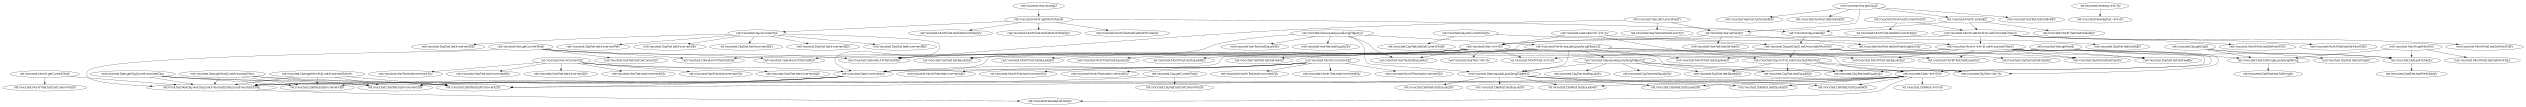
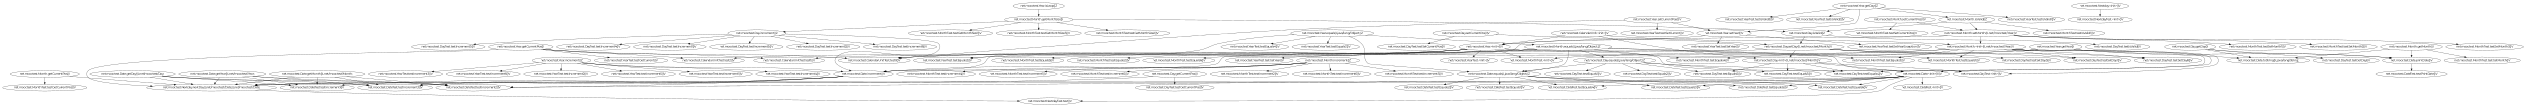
(2069, 33) -> (2069, 33)
(1404, 60) -> none
(2268, 74) -> none
